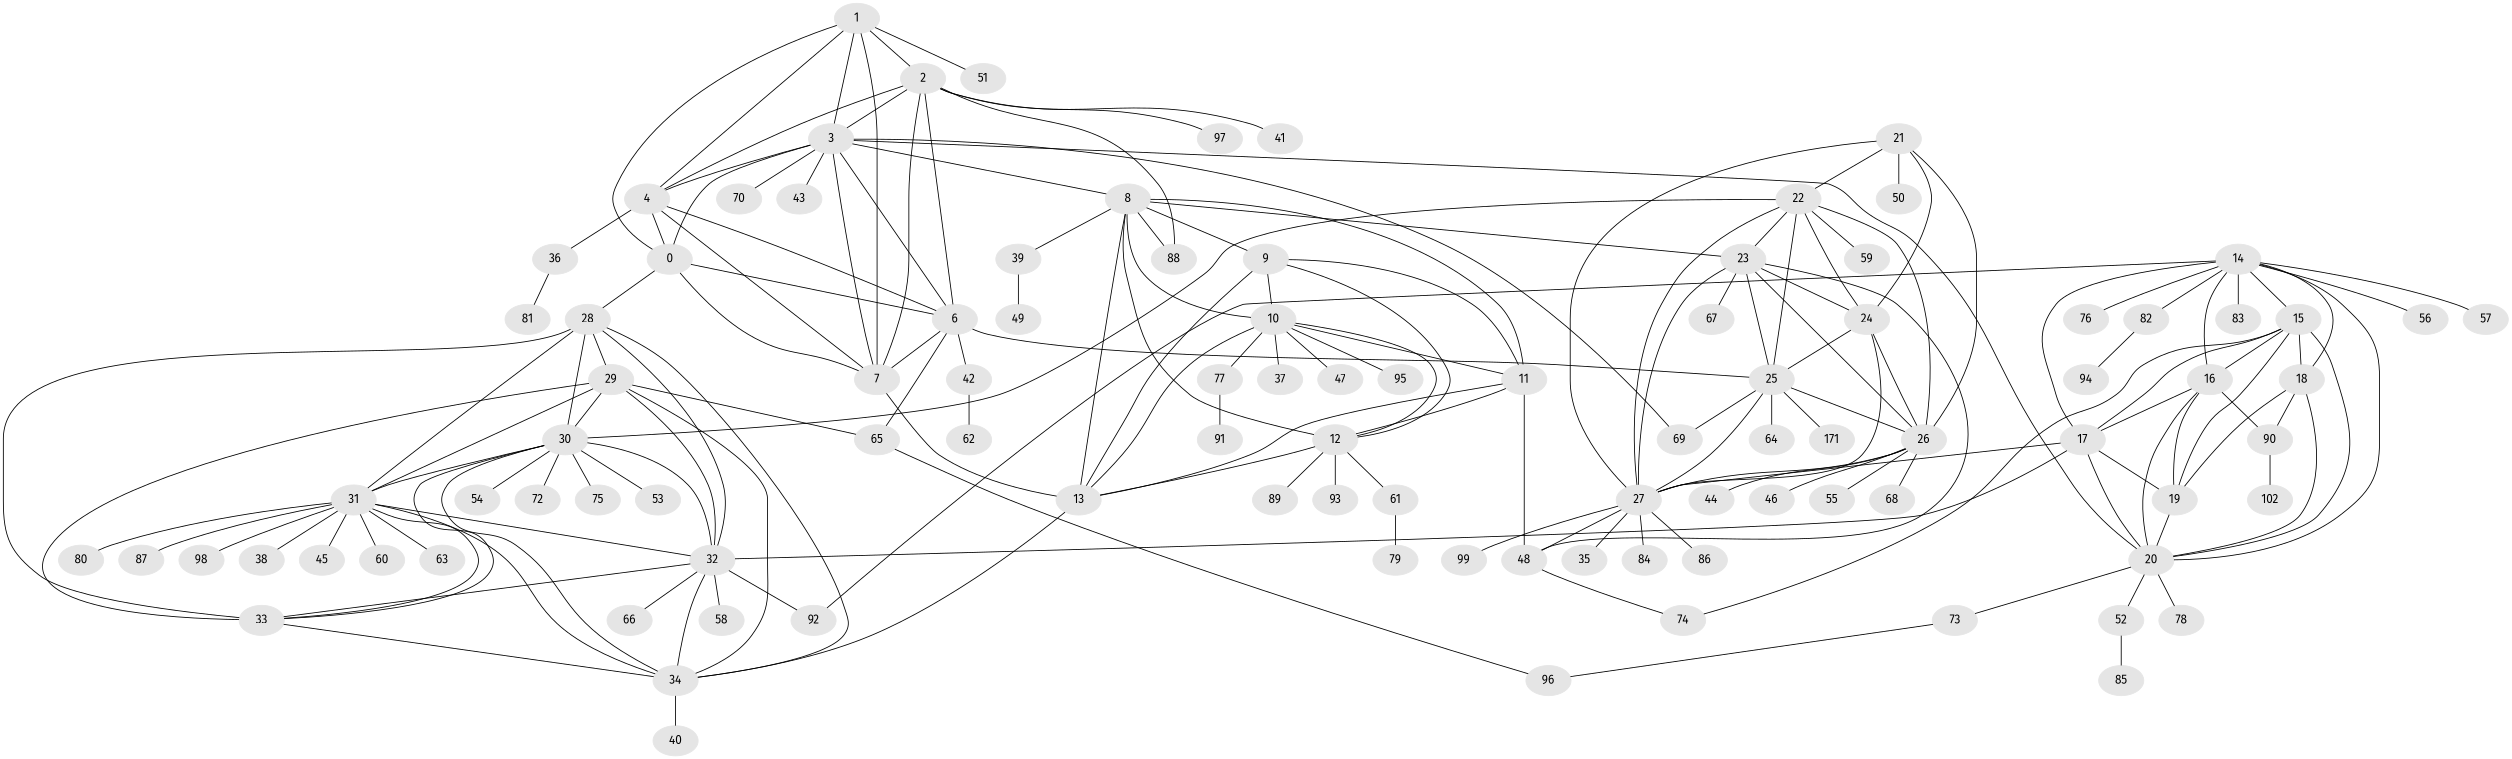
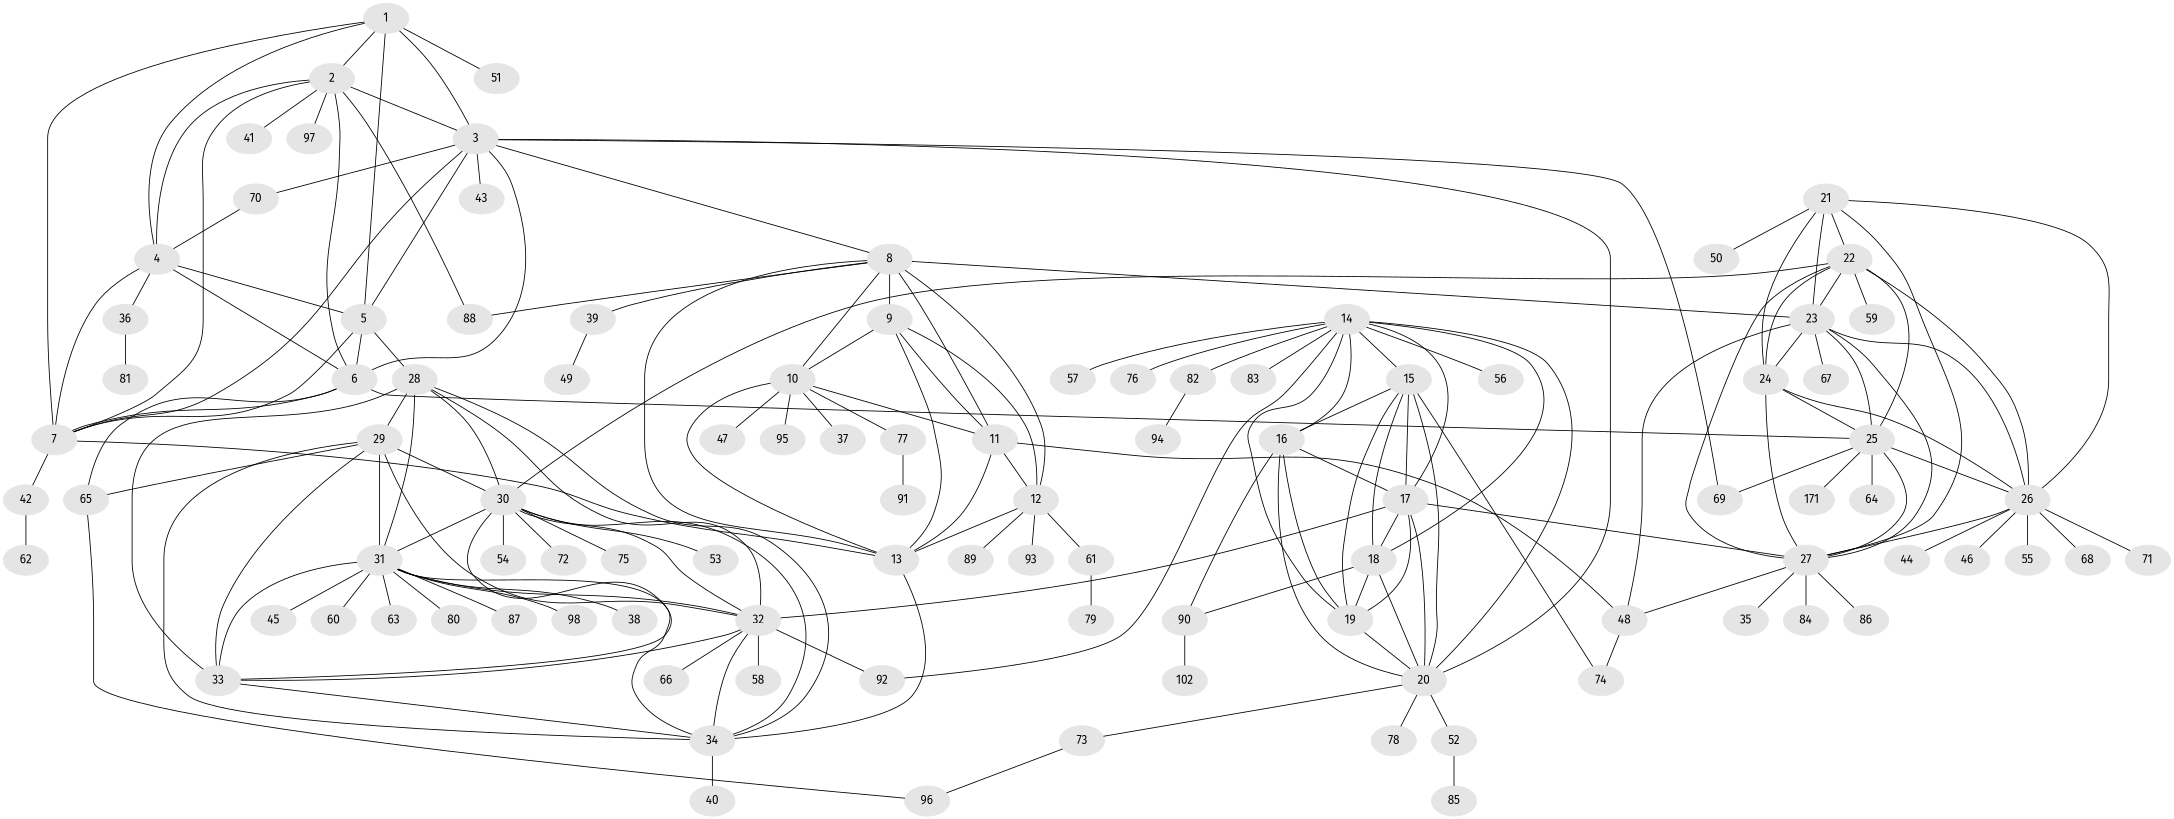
(719, 171) -> (210, 227)
(670, 259) -> (364, 319)
none -> (1818, 259)
(962, 349) -> (40, 470)
(1434, 371) -> none
none -> (1251, 452)
none -> (1390, 530)
(1464, 560) -> none
none -> (2148, 560)
